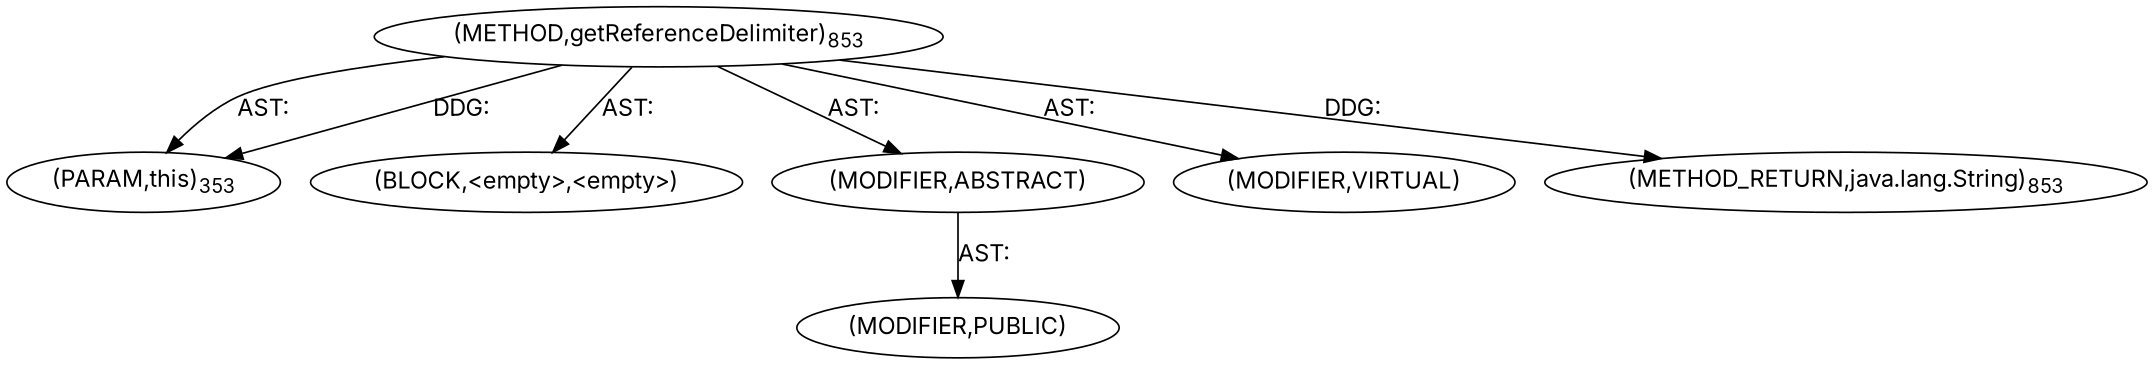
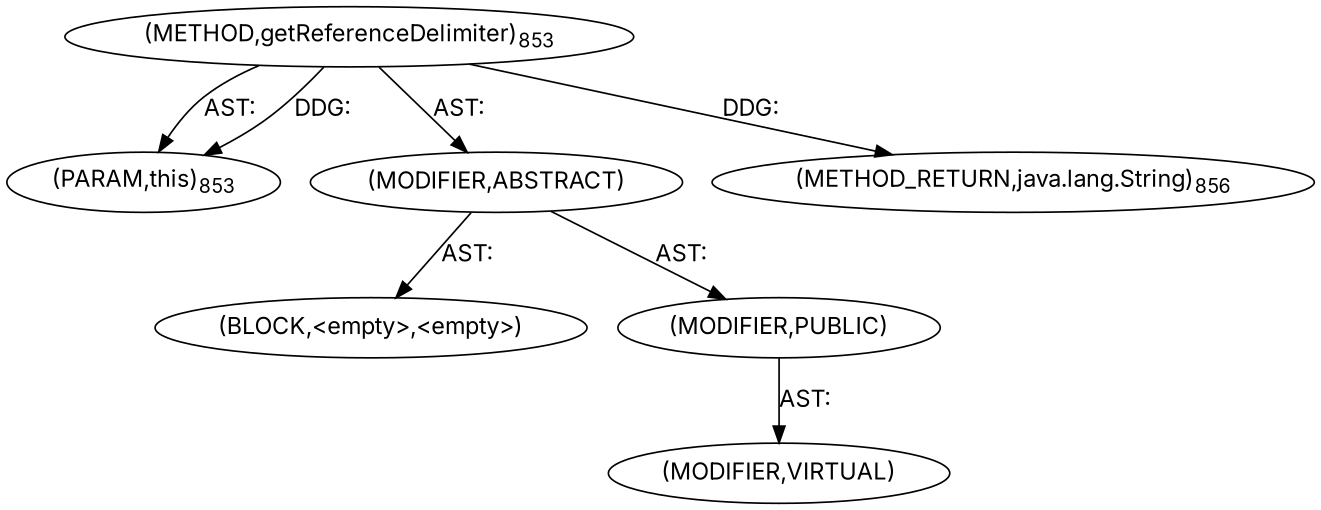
(598, 104) -> (439, 249)
(1002, 110) -> (779, 392)
(217, 180) -> (217, 180)
(2046, 180) -> (1213, 180)
